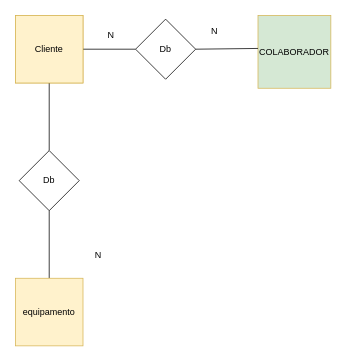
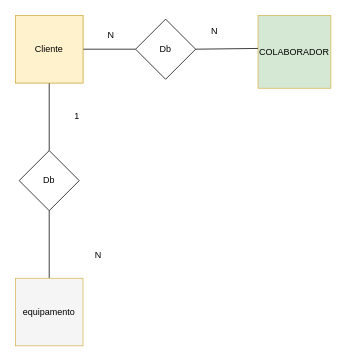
none -> (81, 116)
(49, 312) -> (49, 312)
